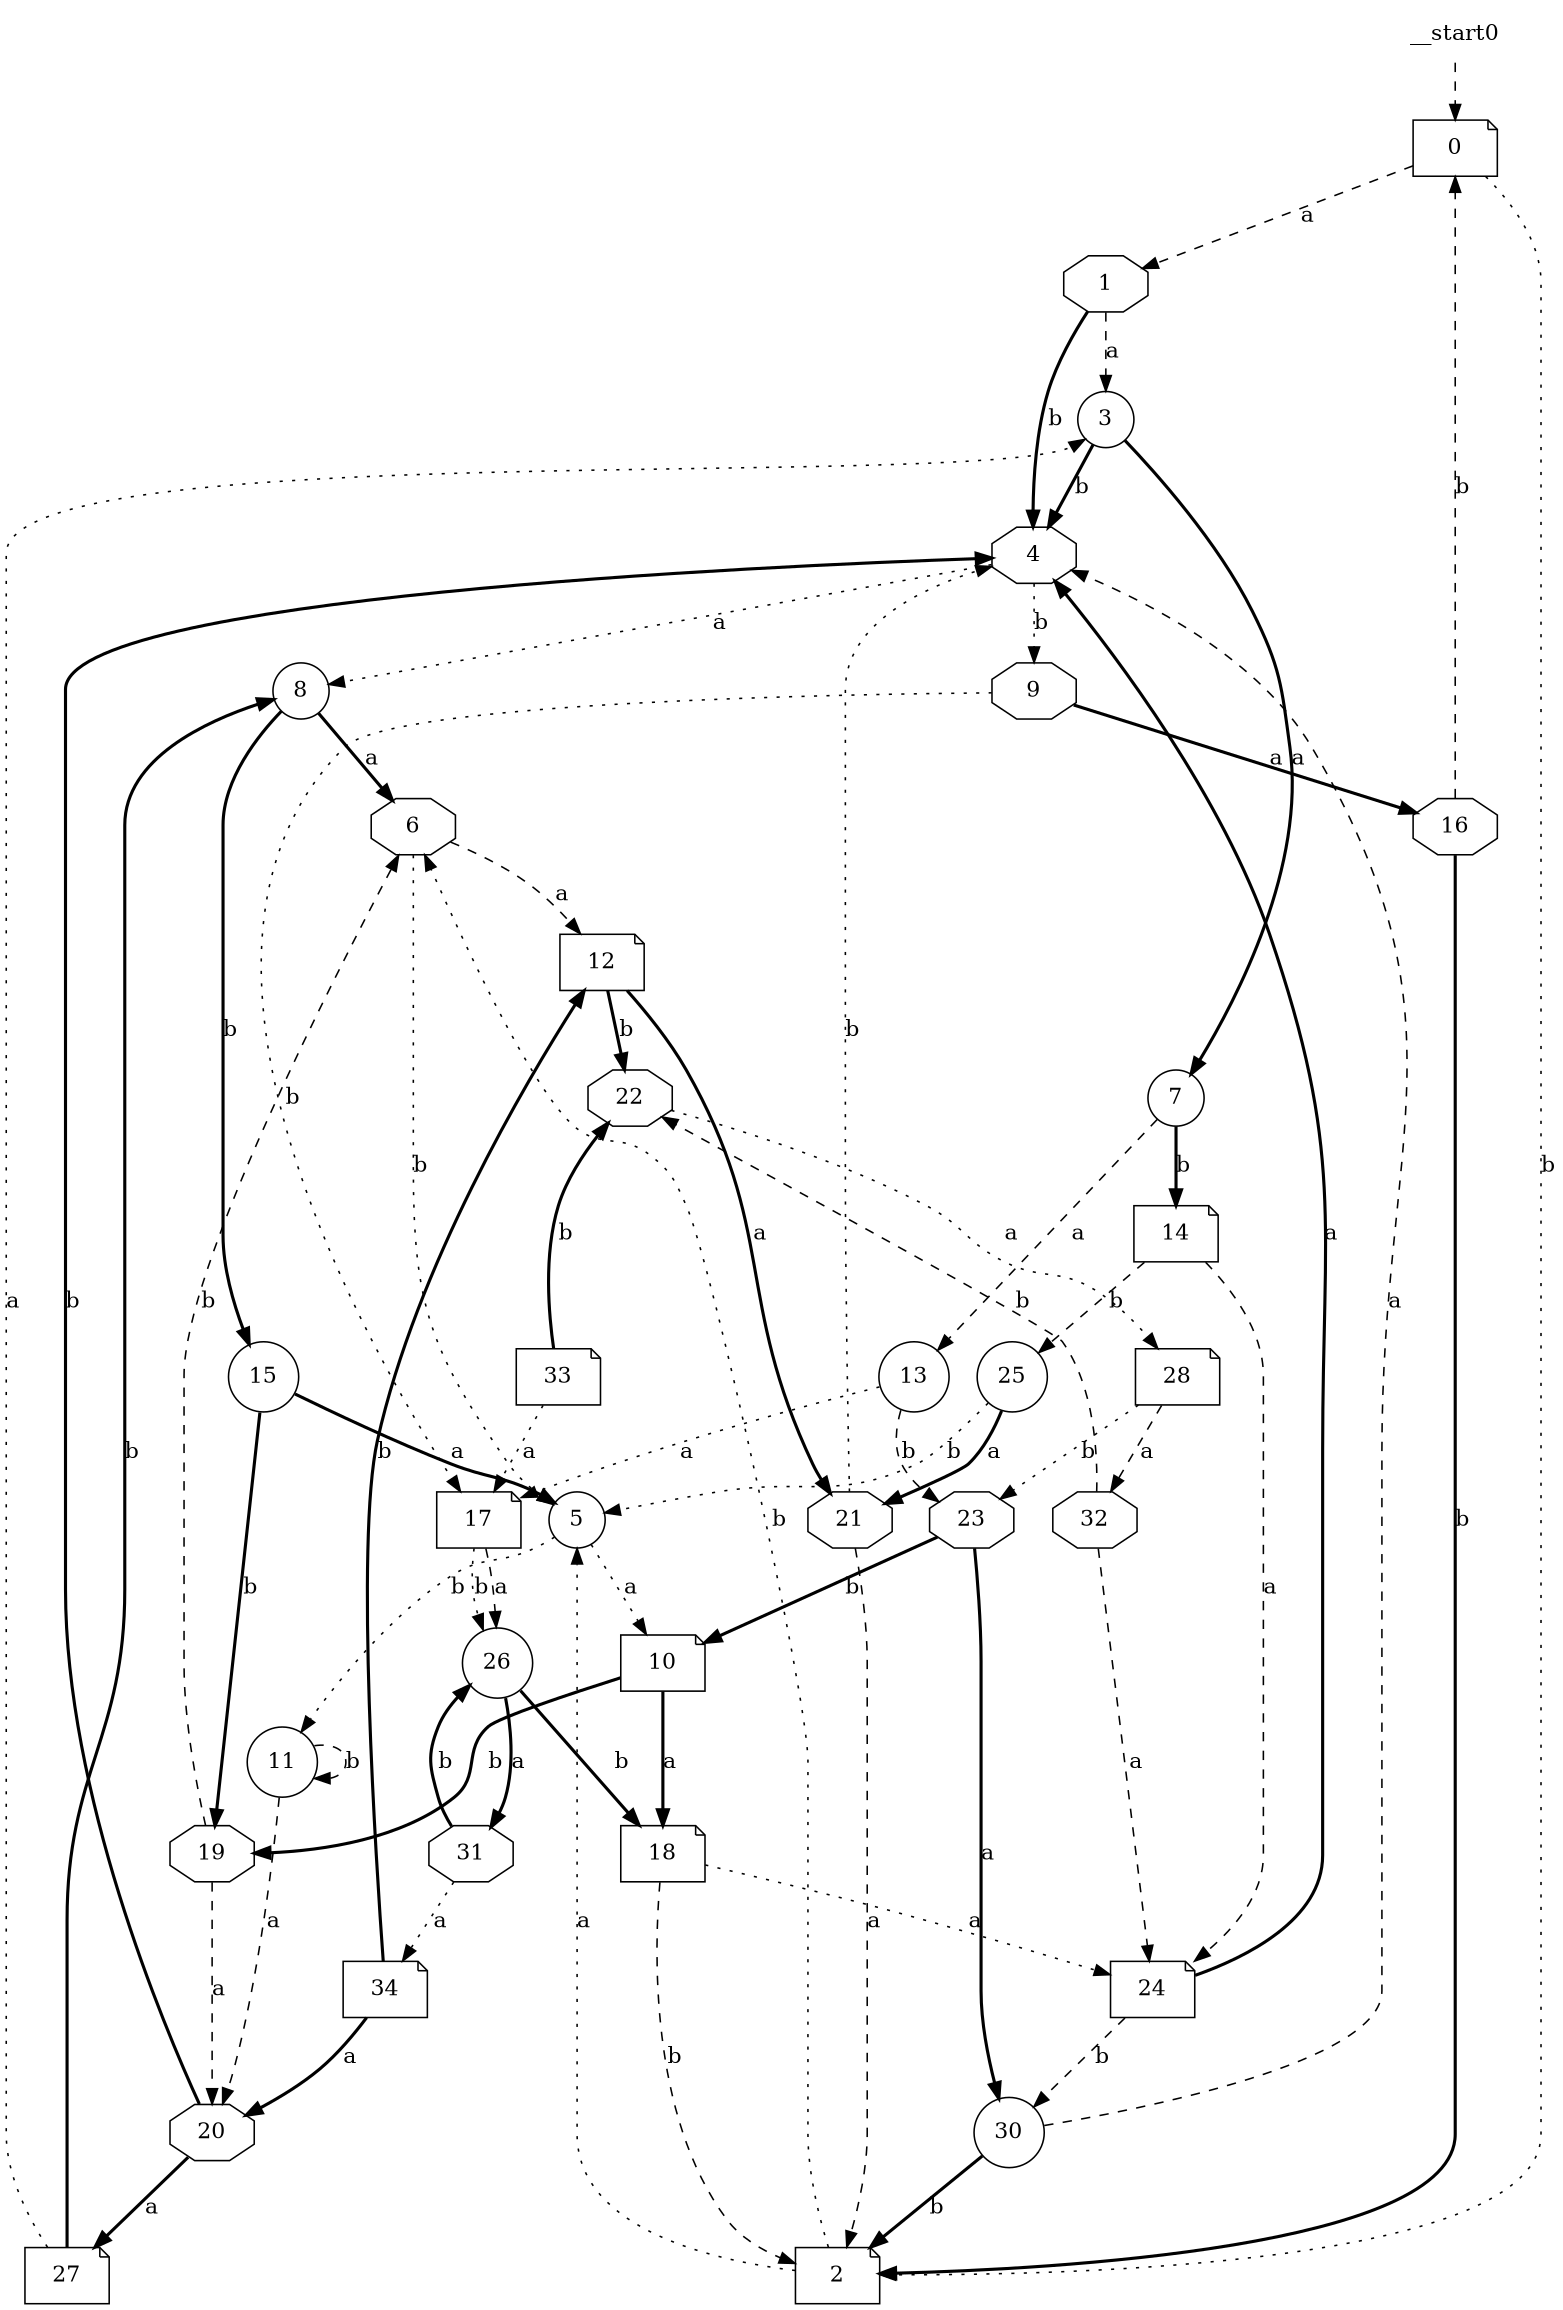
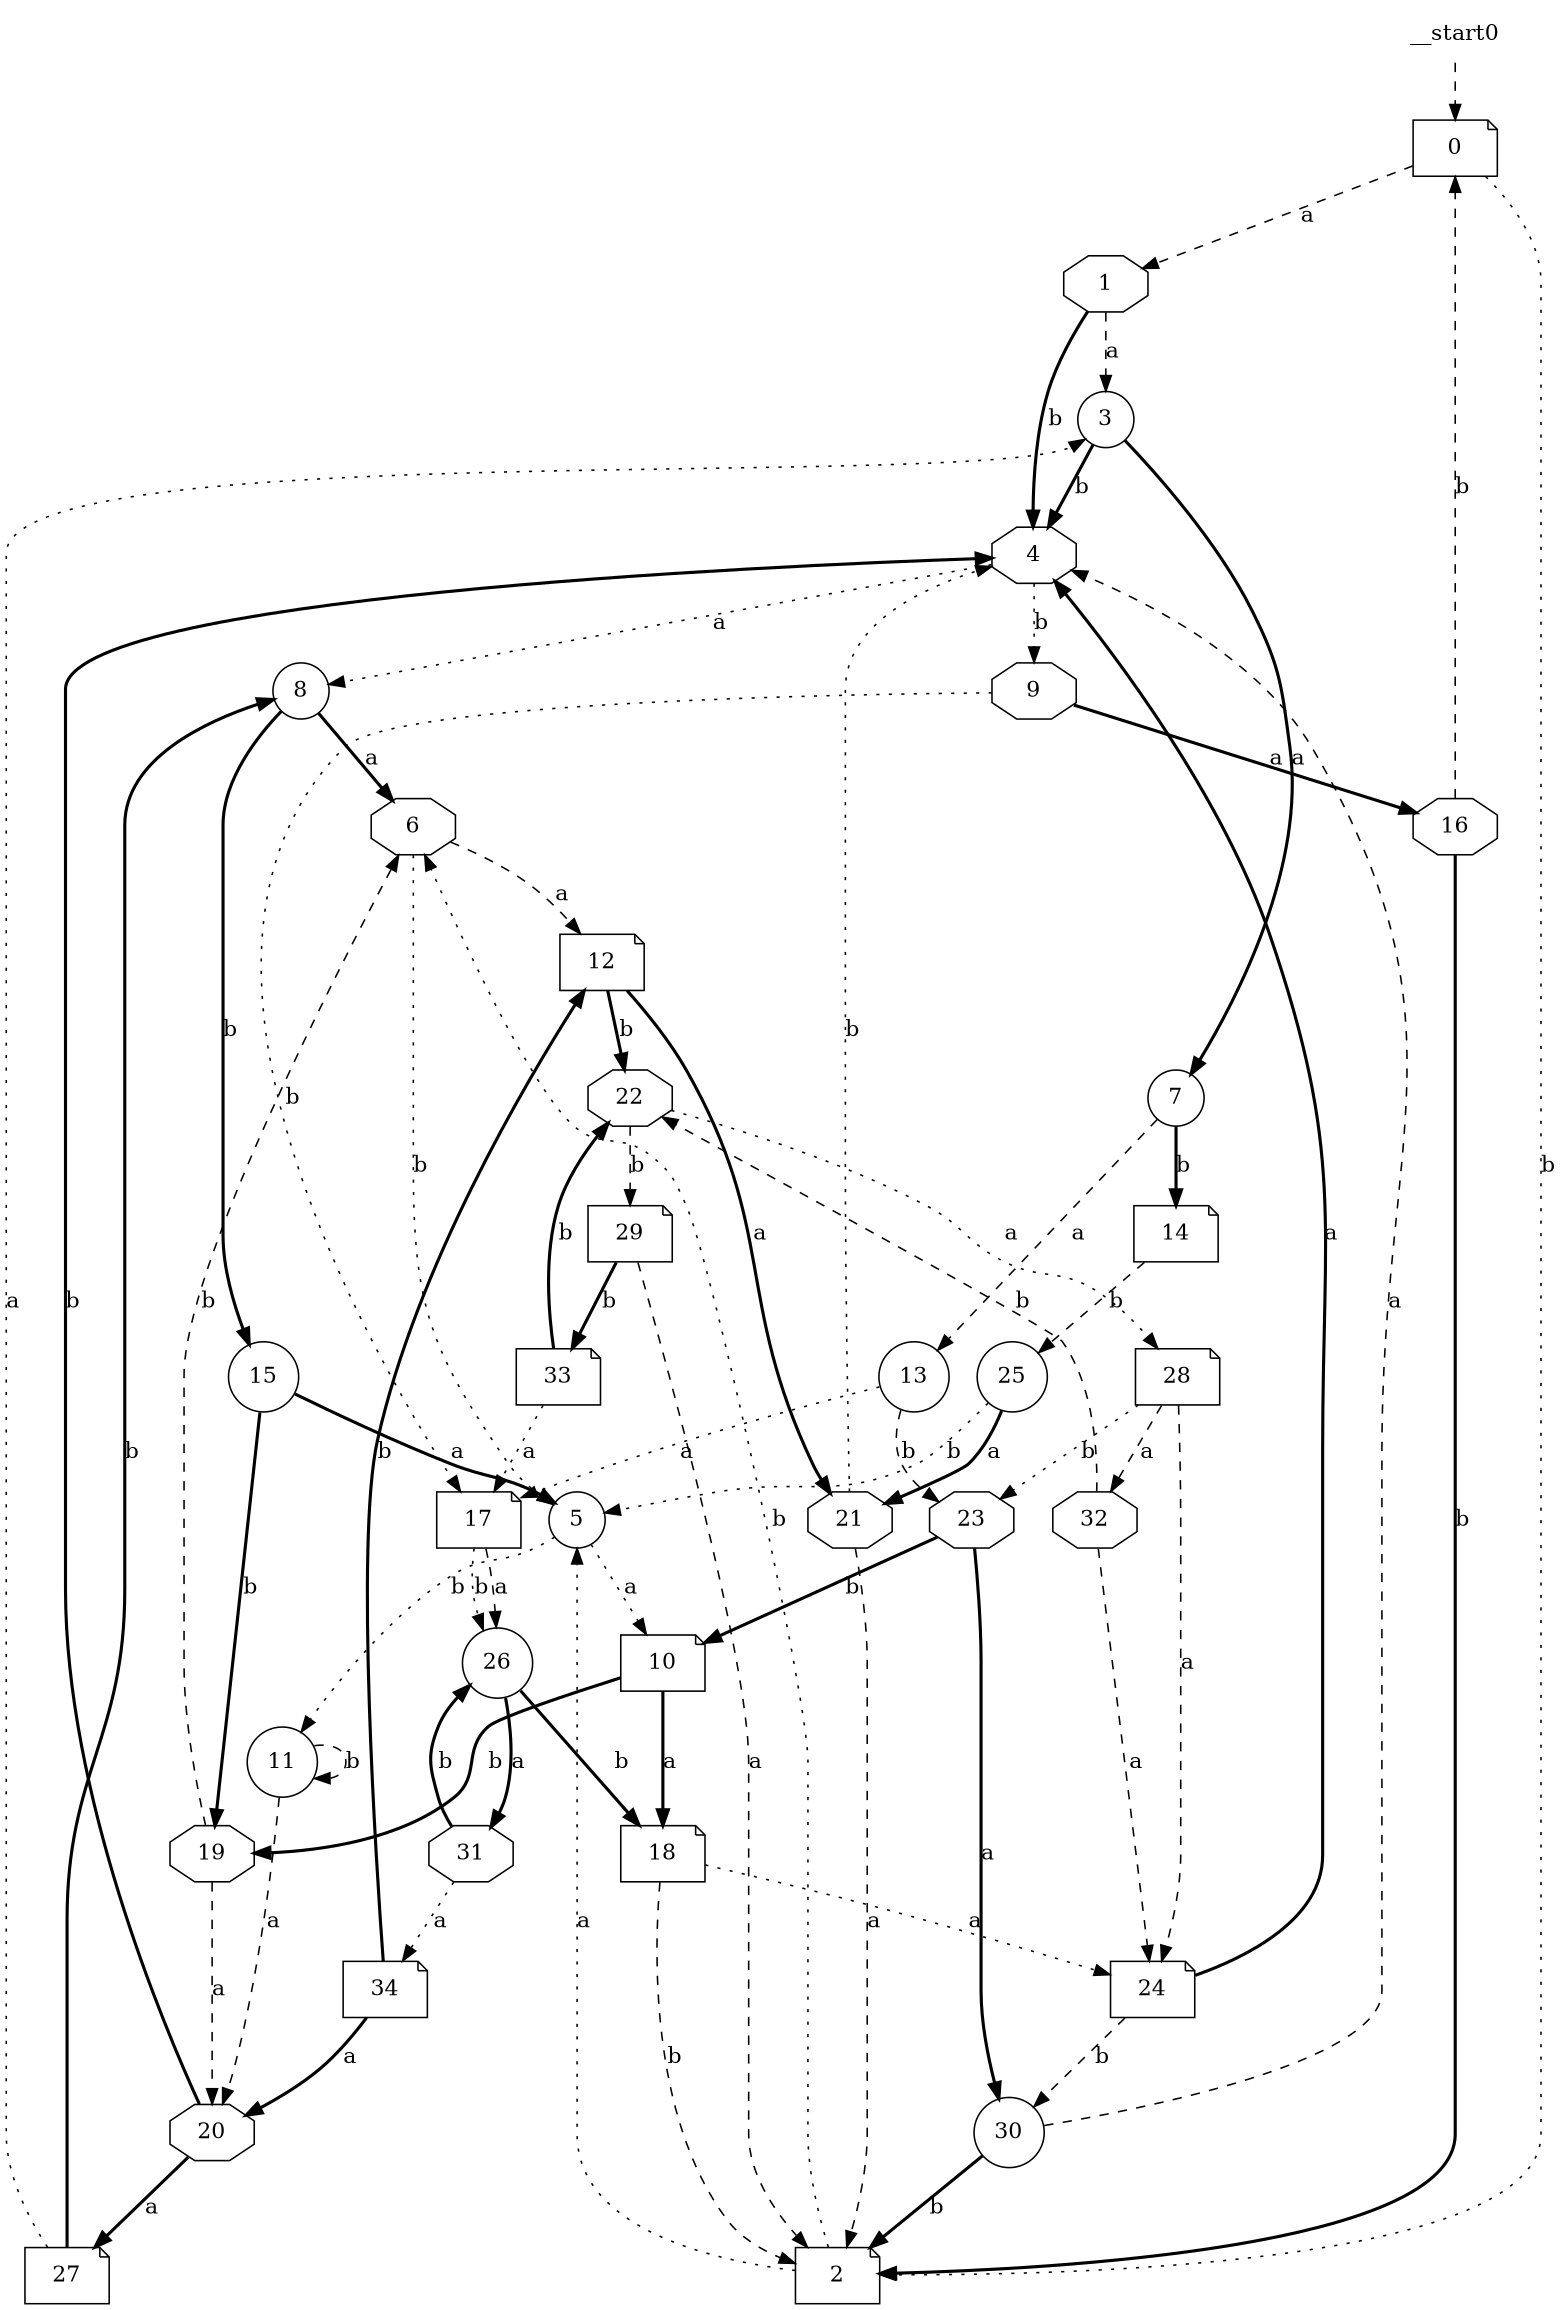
none -> (630, 1234)
(1263, 1608) -> (1181, 1676)
